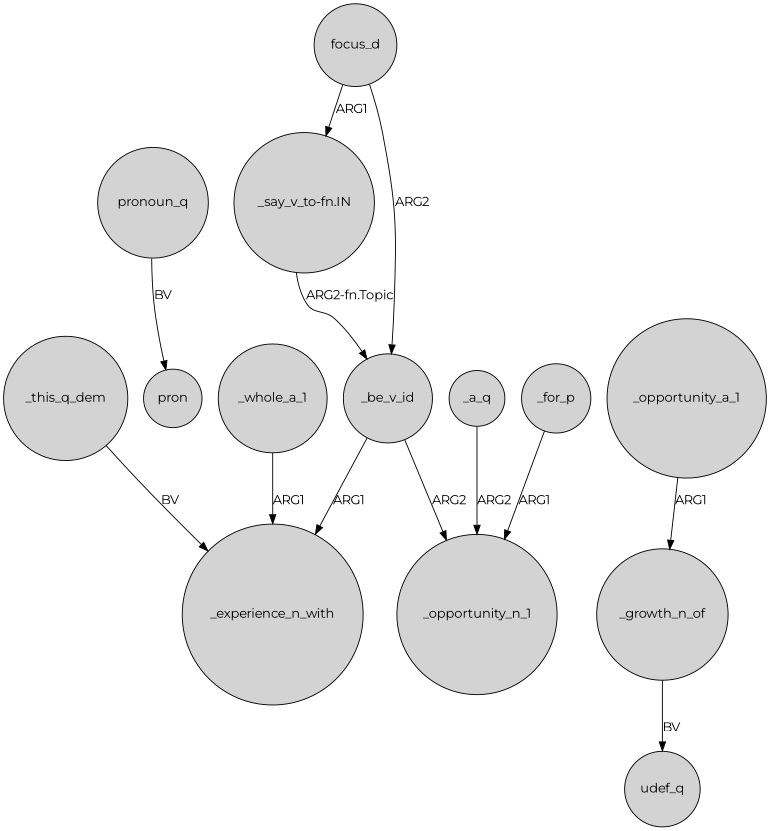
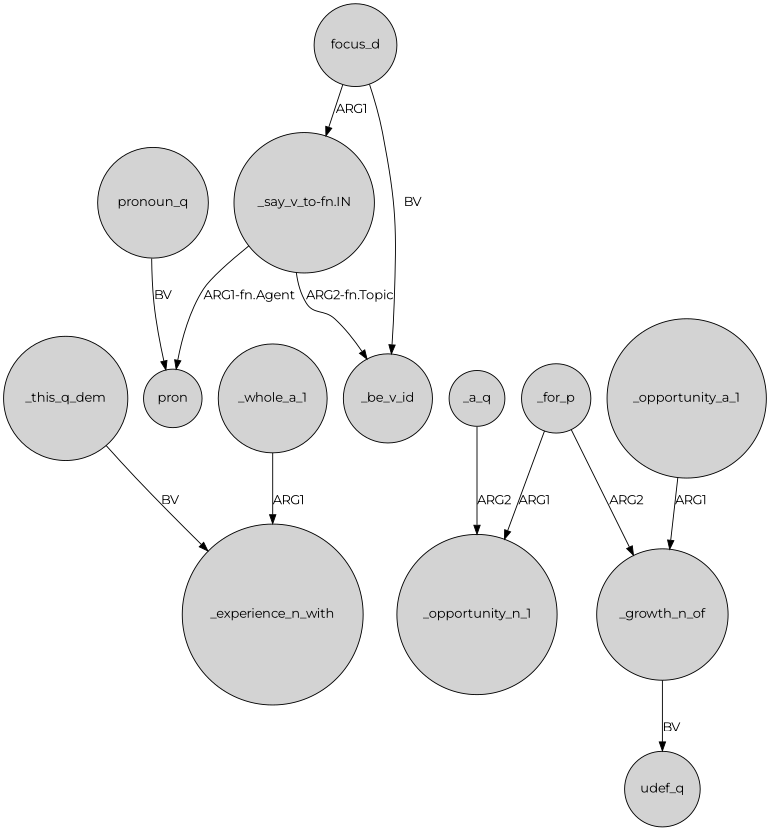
(413, 203) -> (413, 203)
none -> (200, 295)
(344, 482) -> none
(424, 486) -> none
none -> (600, 488)
